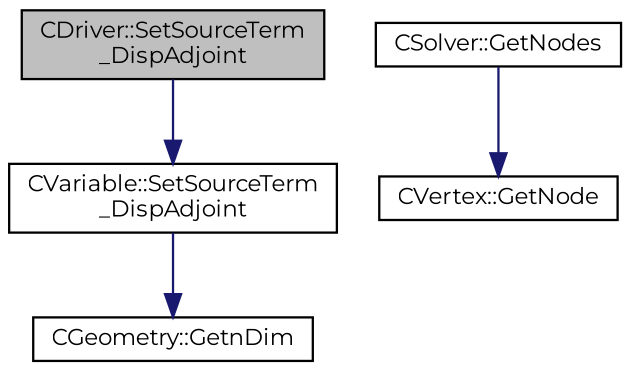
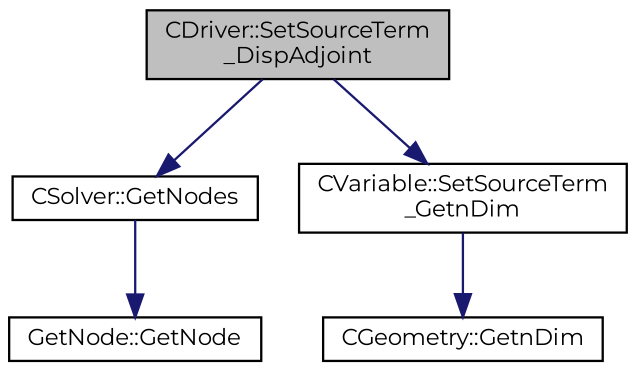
none -> (218, 120)
(173, 198) -> (463, 198)
(498, 198) -> (135, 339)
